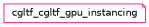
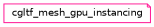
(75, 13) -> (77, 13)
